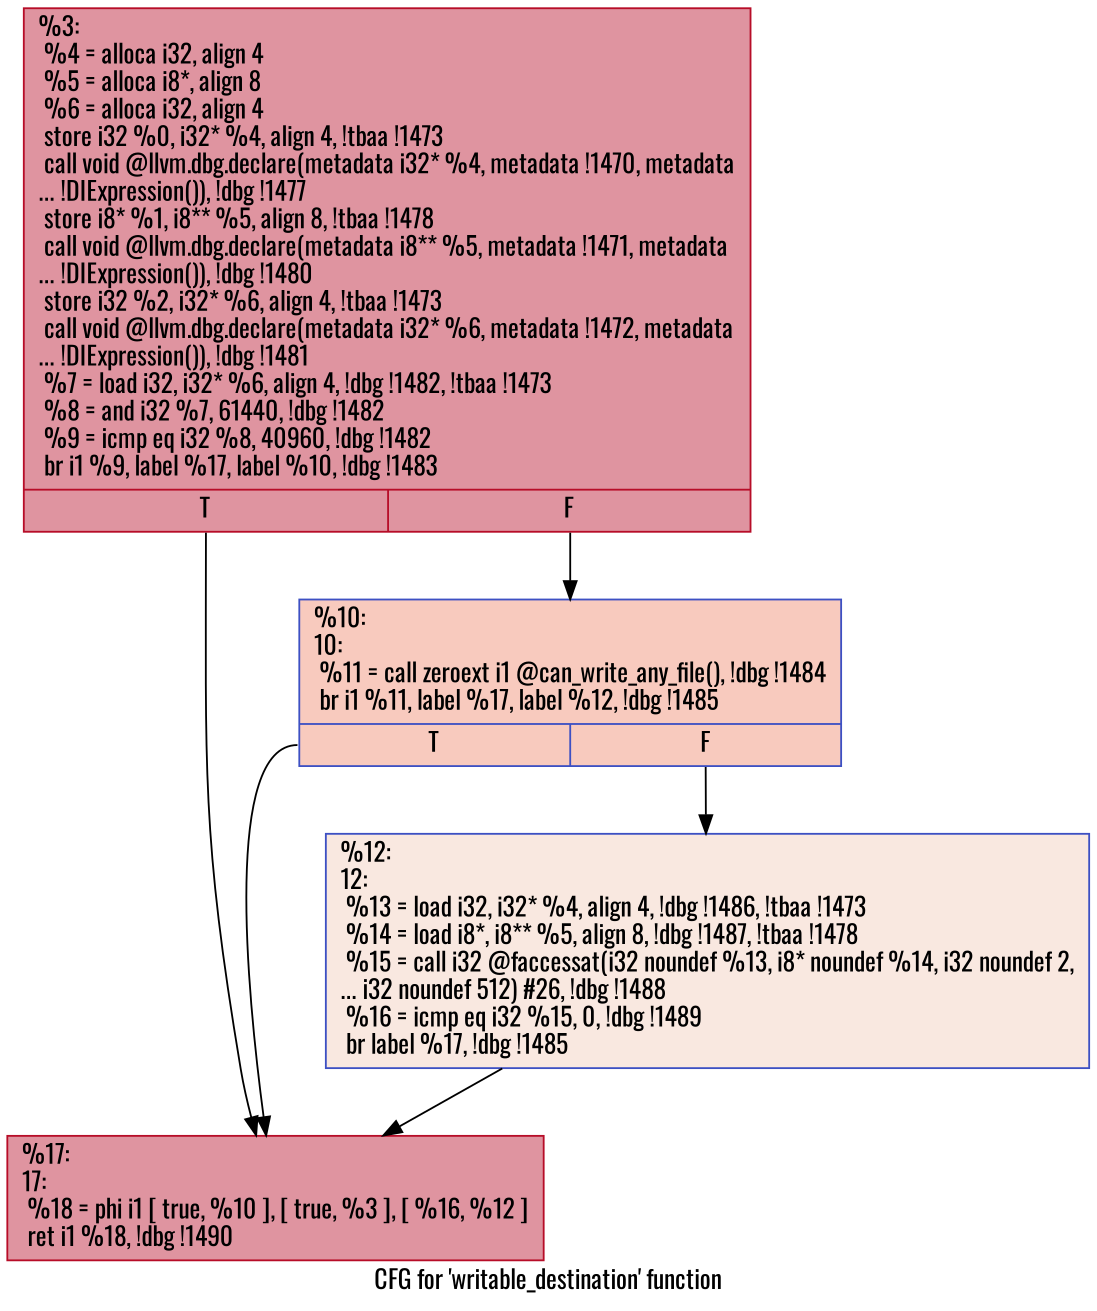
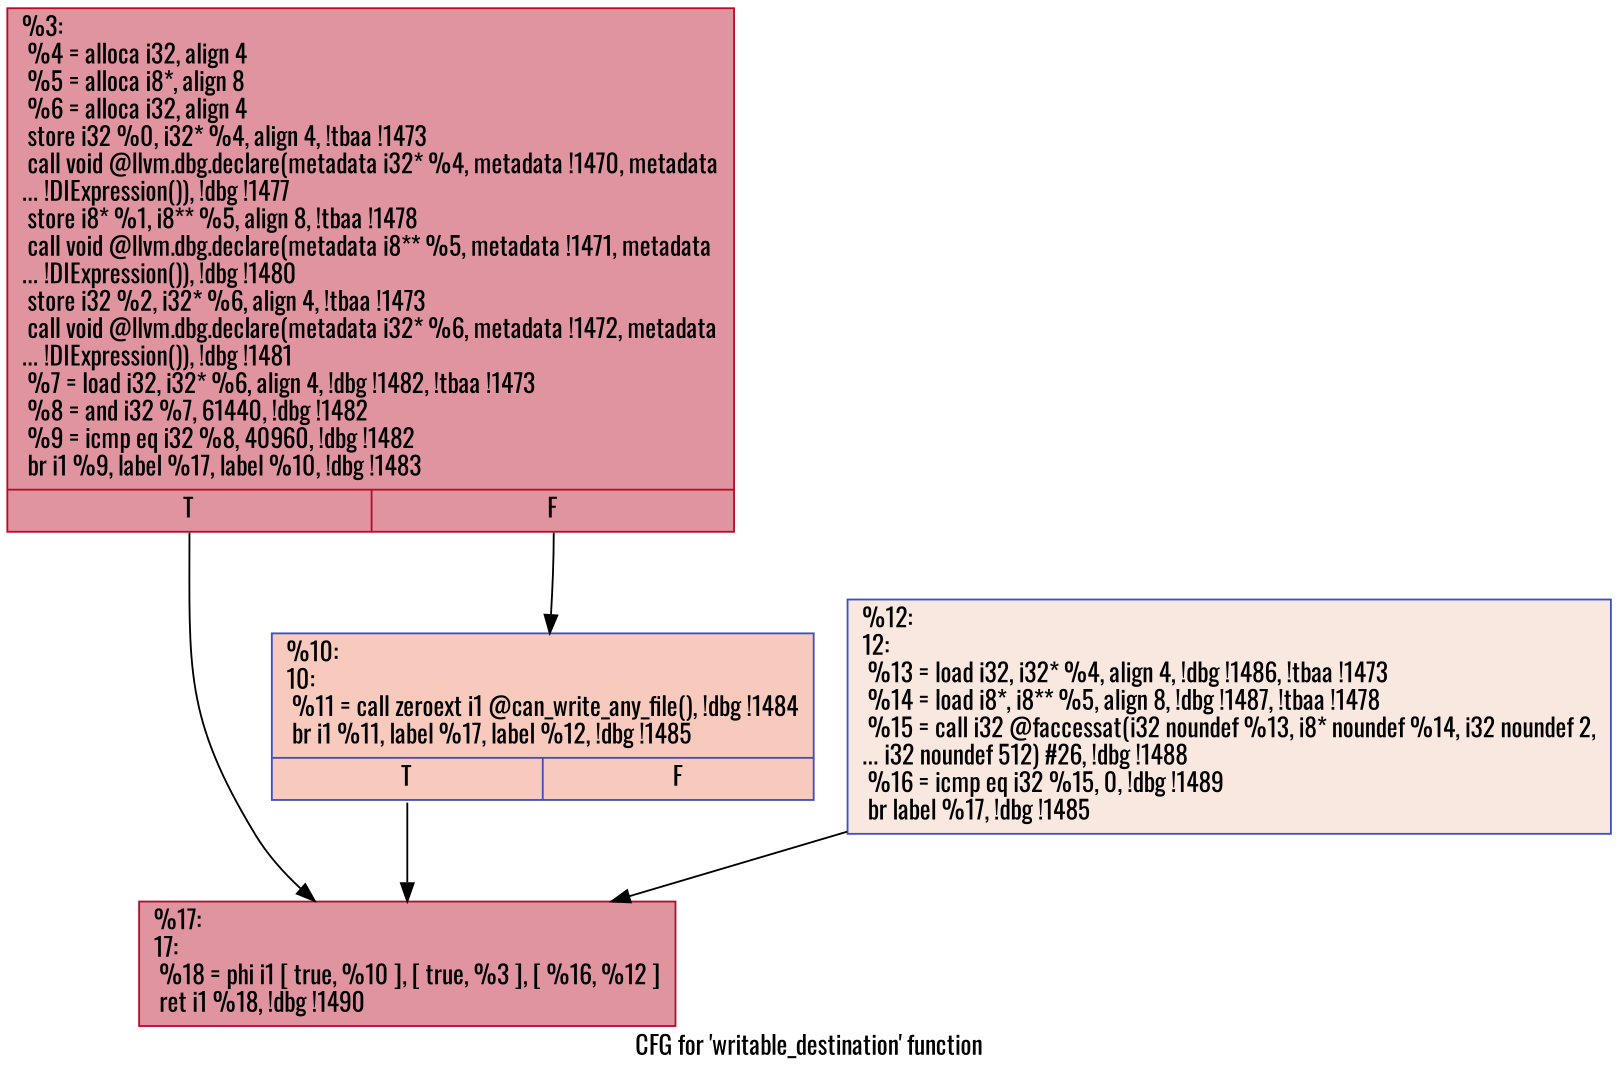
(706, 791) -> none
